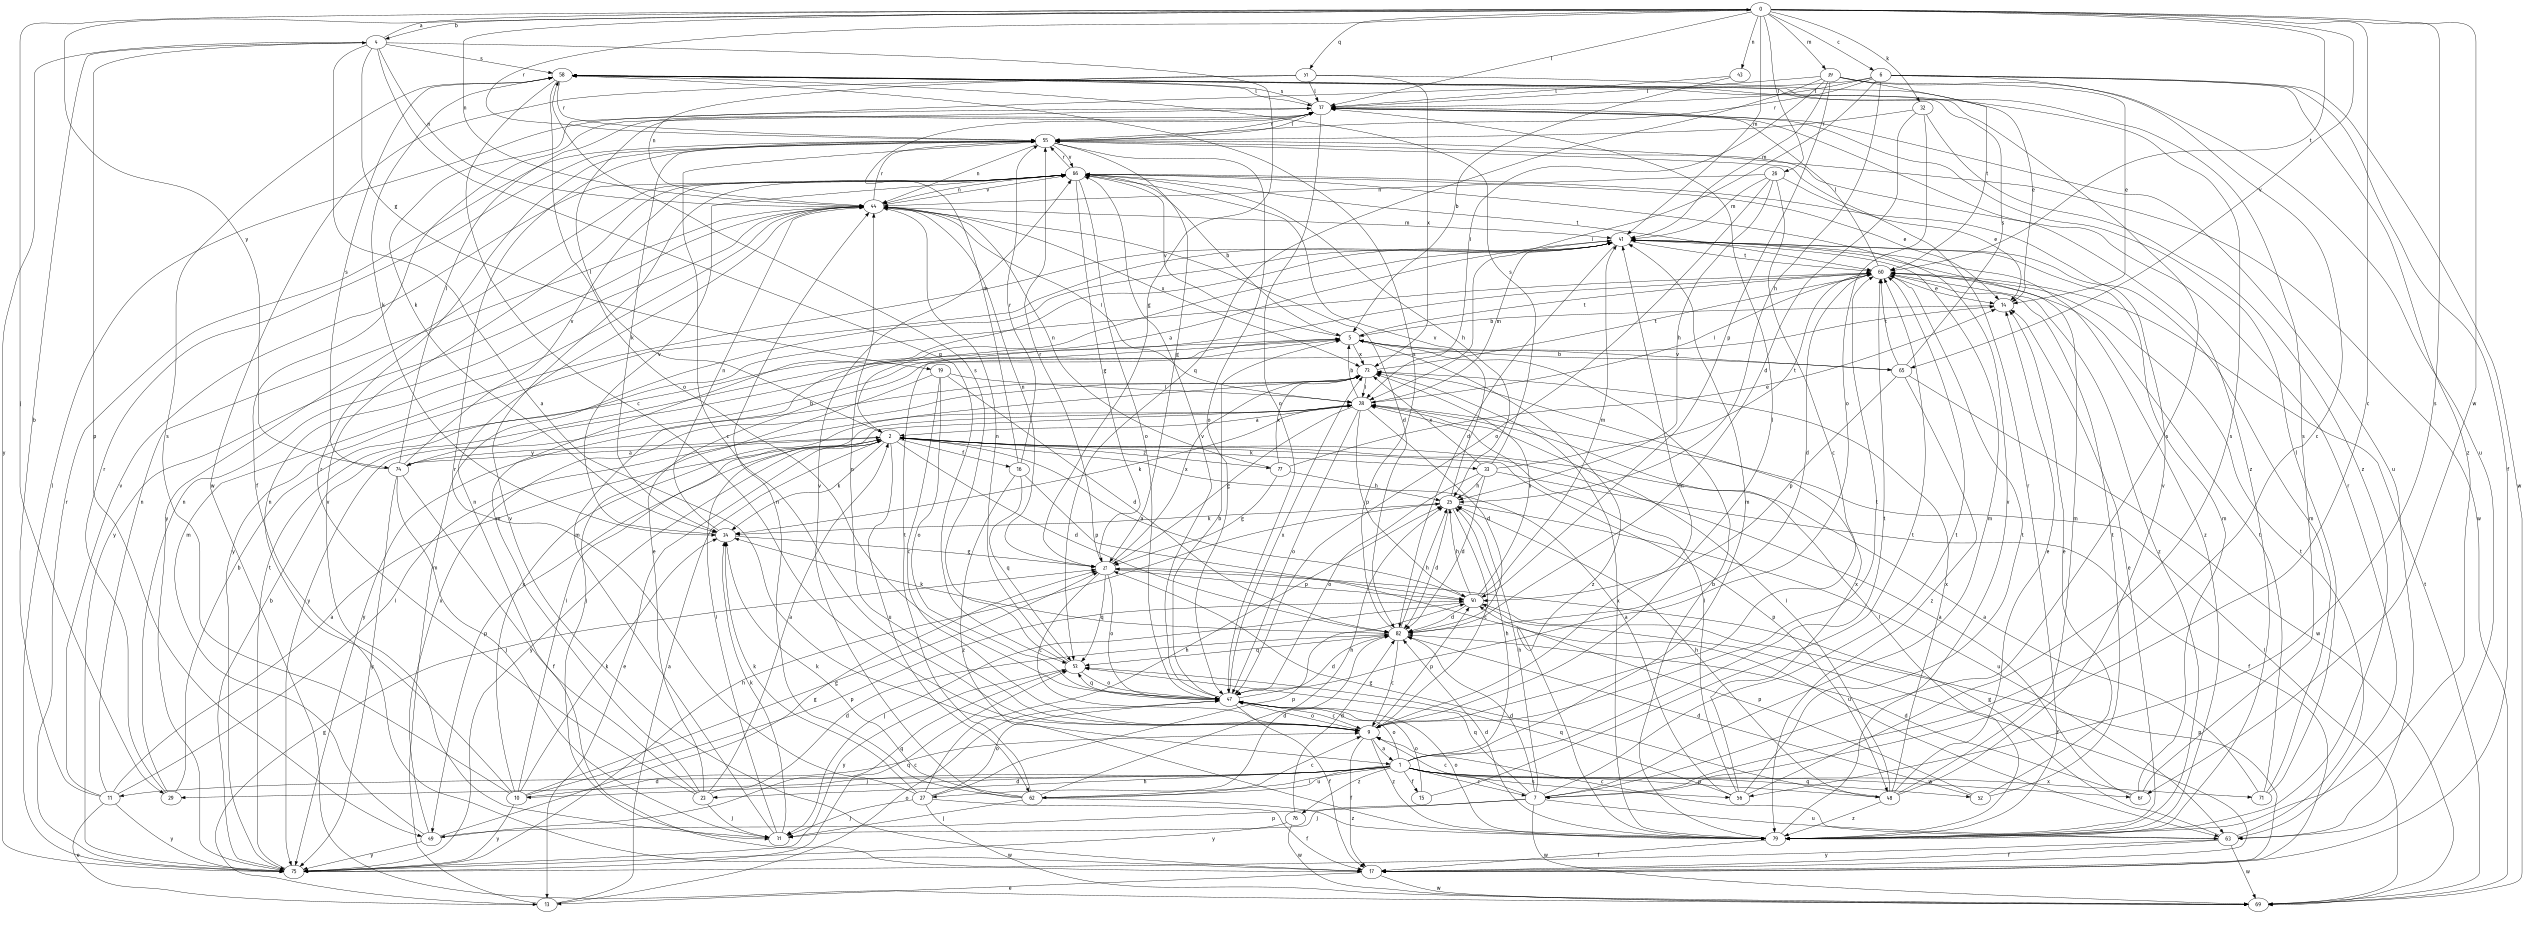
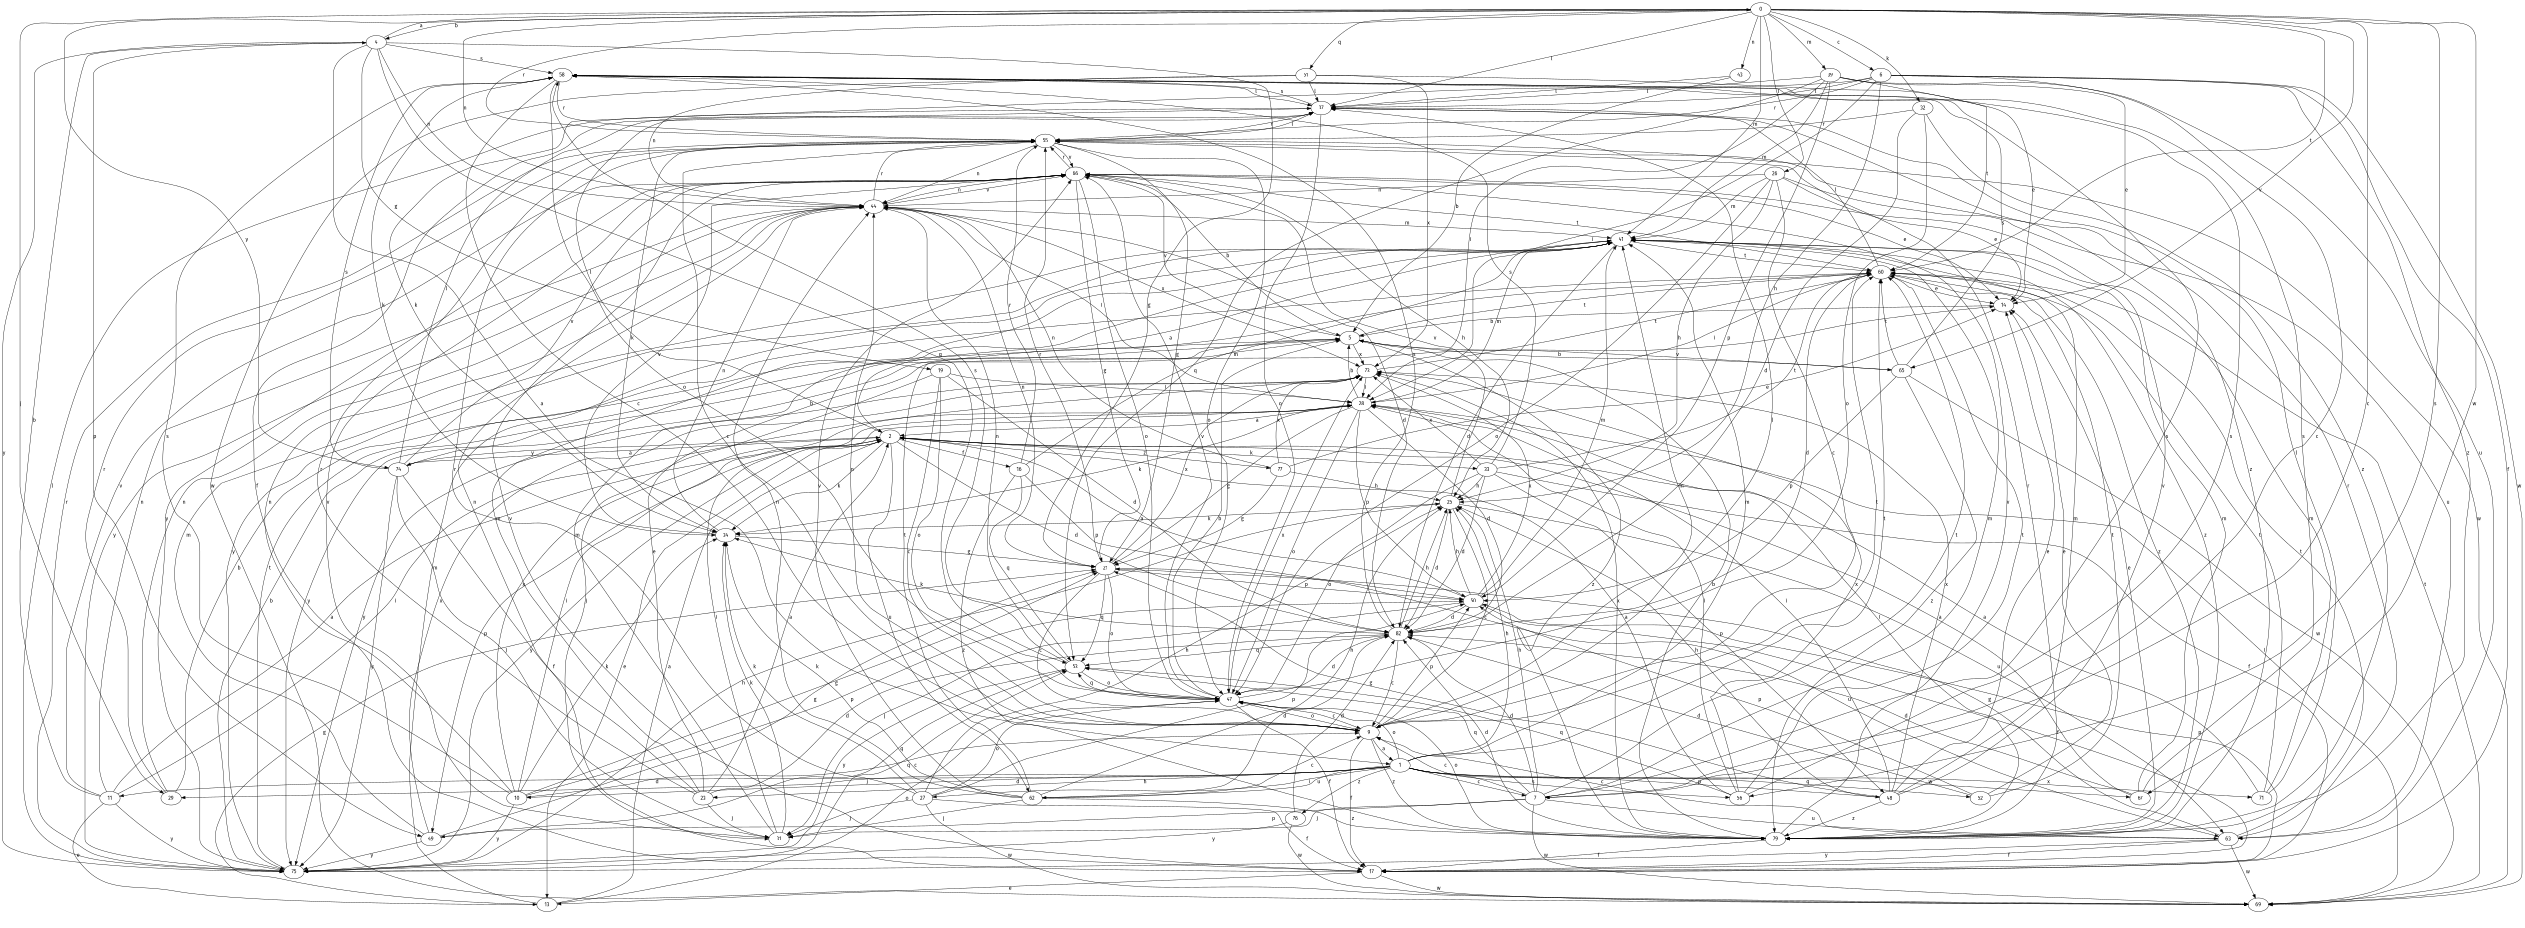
(901, 148) -> (1295, 336)
(2159, 200) -> (2356, 380)
(1489, 462) -> (1706, 627)
(1422, 798) -> none
